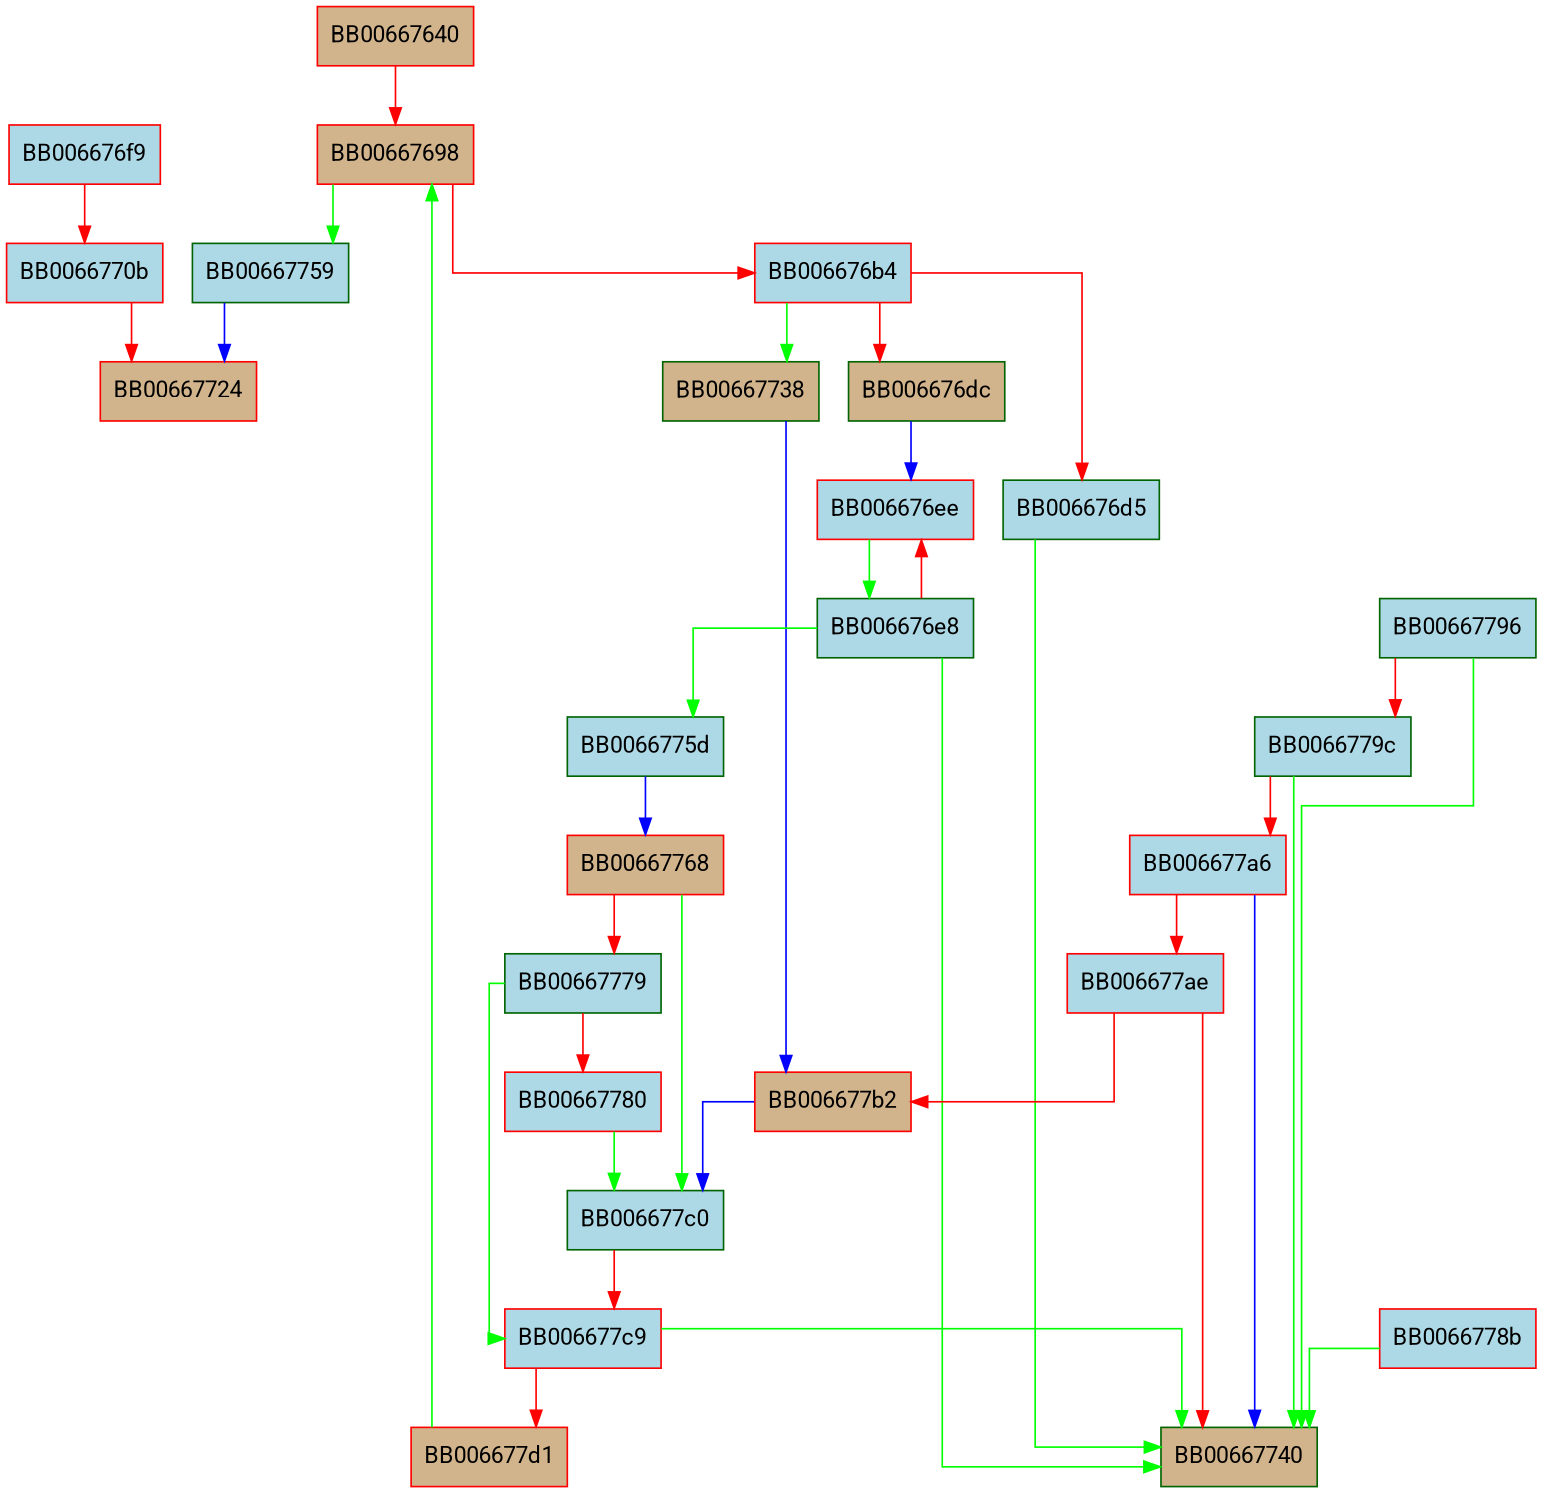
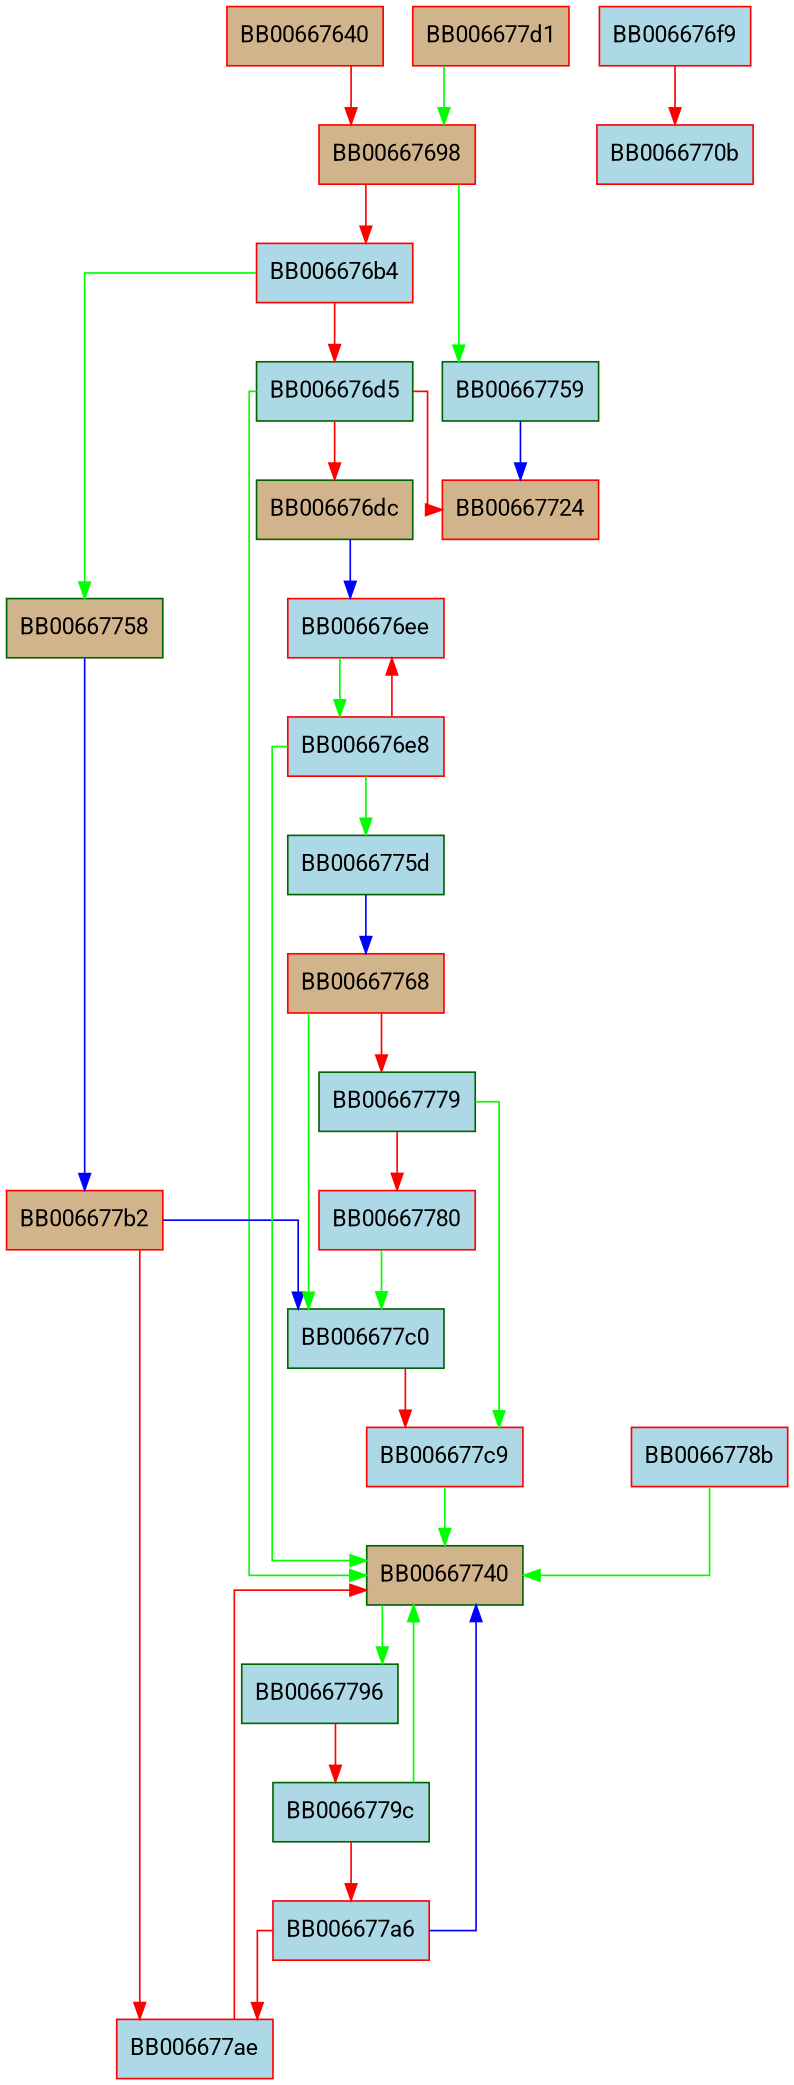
(132, 324) -> (428, 444)
(880, 324) -> (335, 442)
(741, 391) -> (85, 628)
(895, 628) -> (366, 747)
(1320, 806) -> (382, 1626)
(1065, 1102) -> (140, 1626)
(536, 1389) -> none
